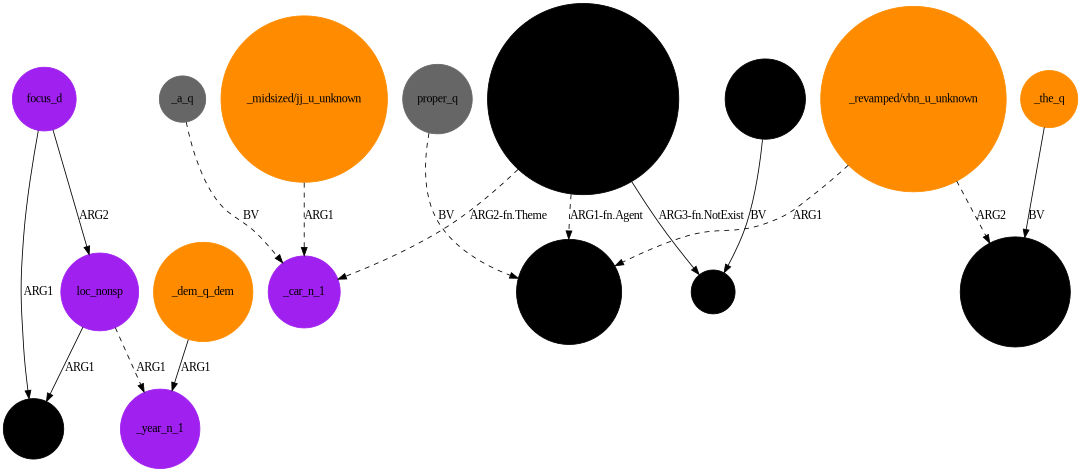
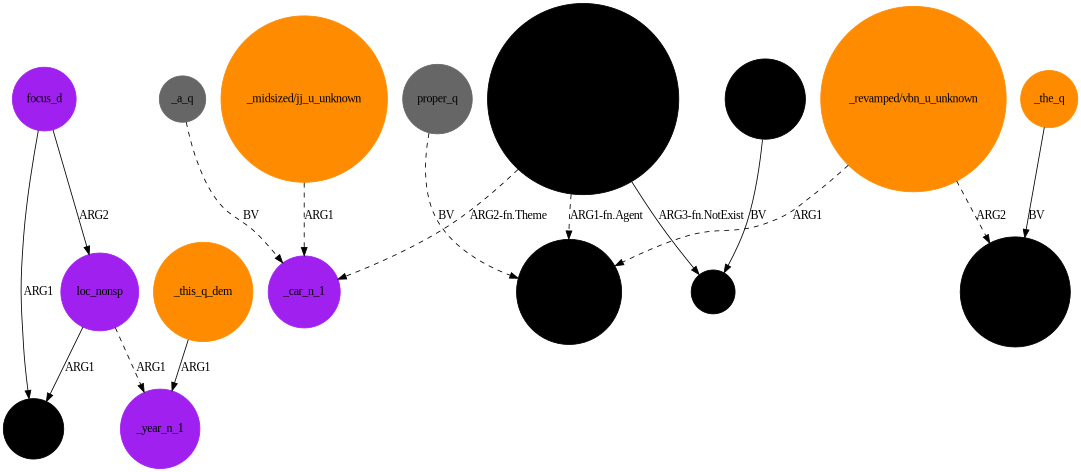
(203, 292) -> (203, 292)
